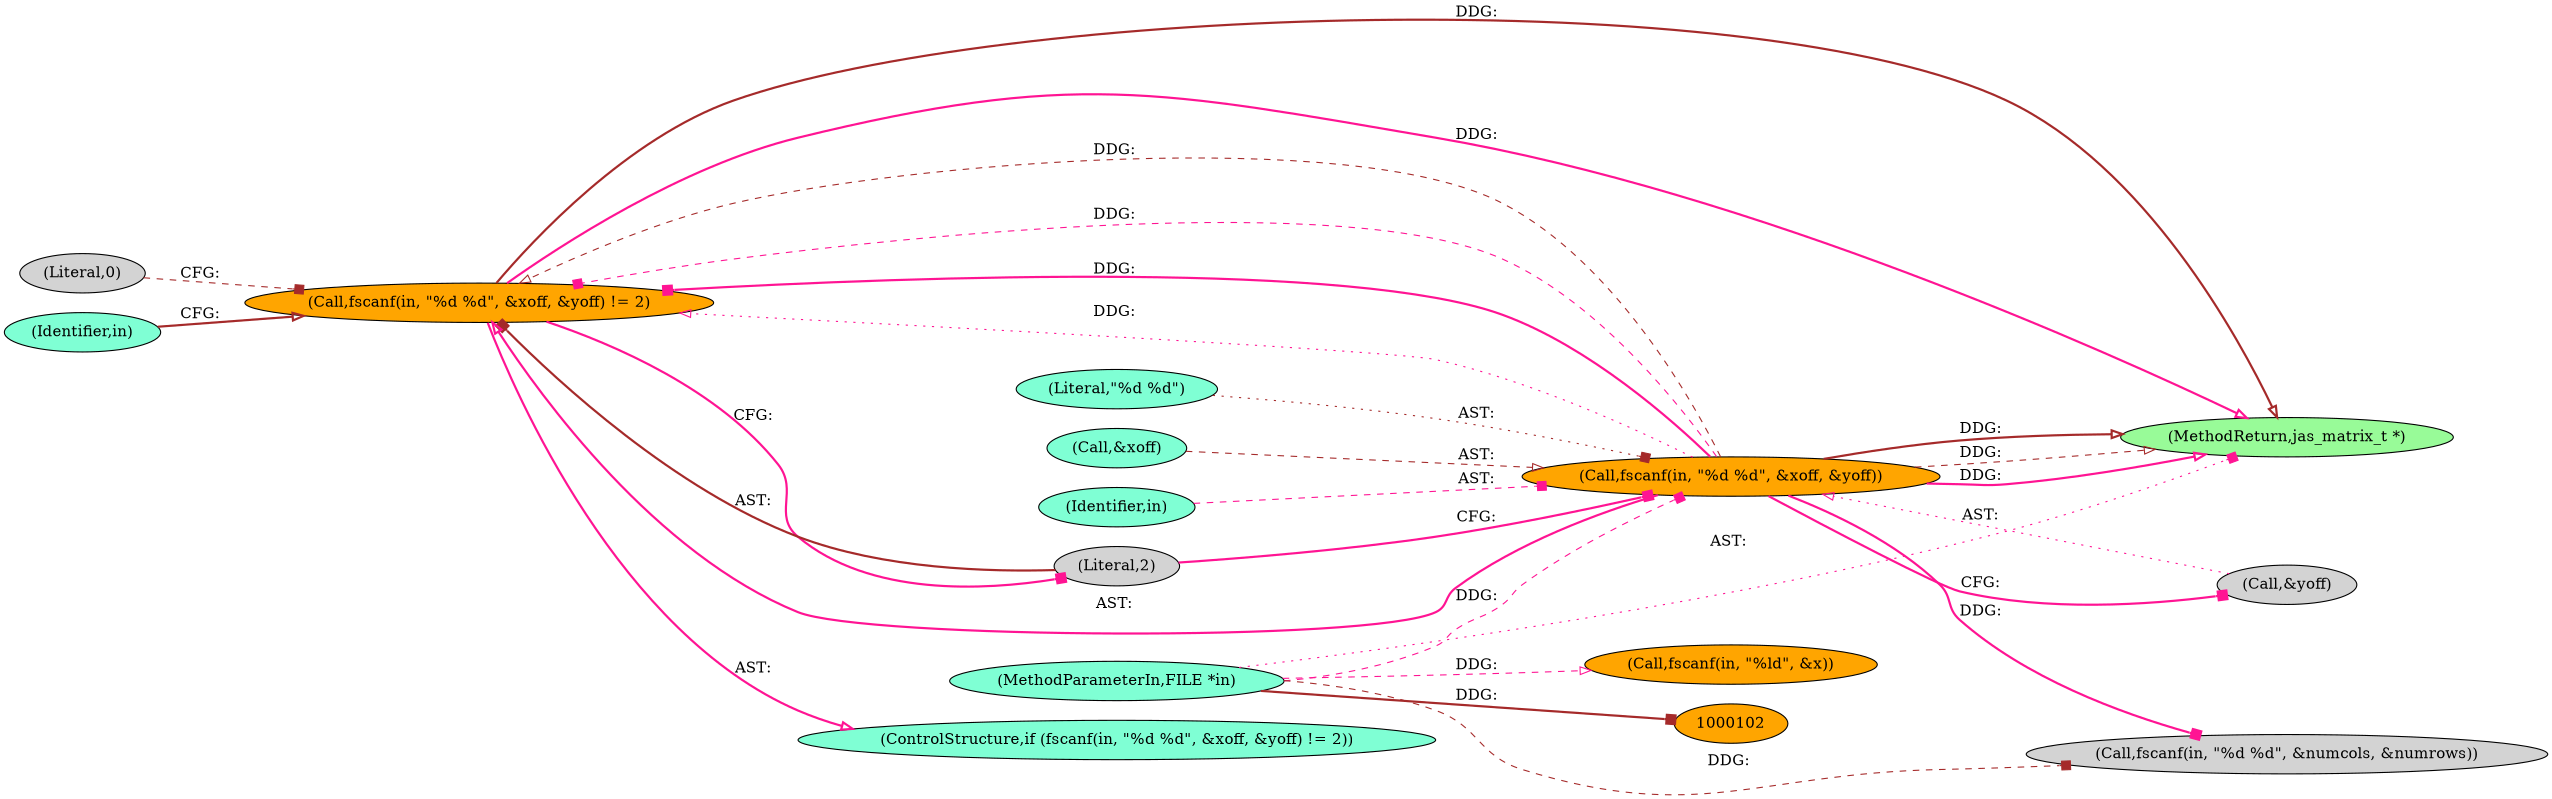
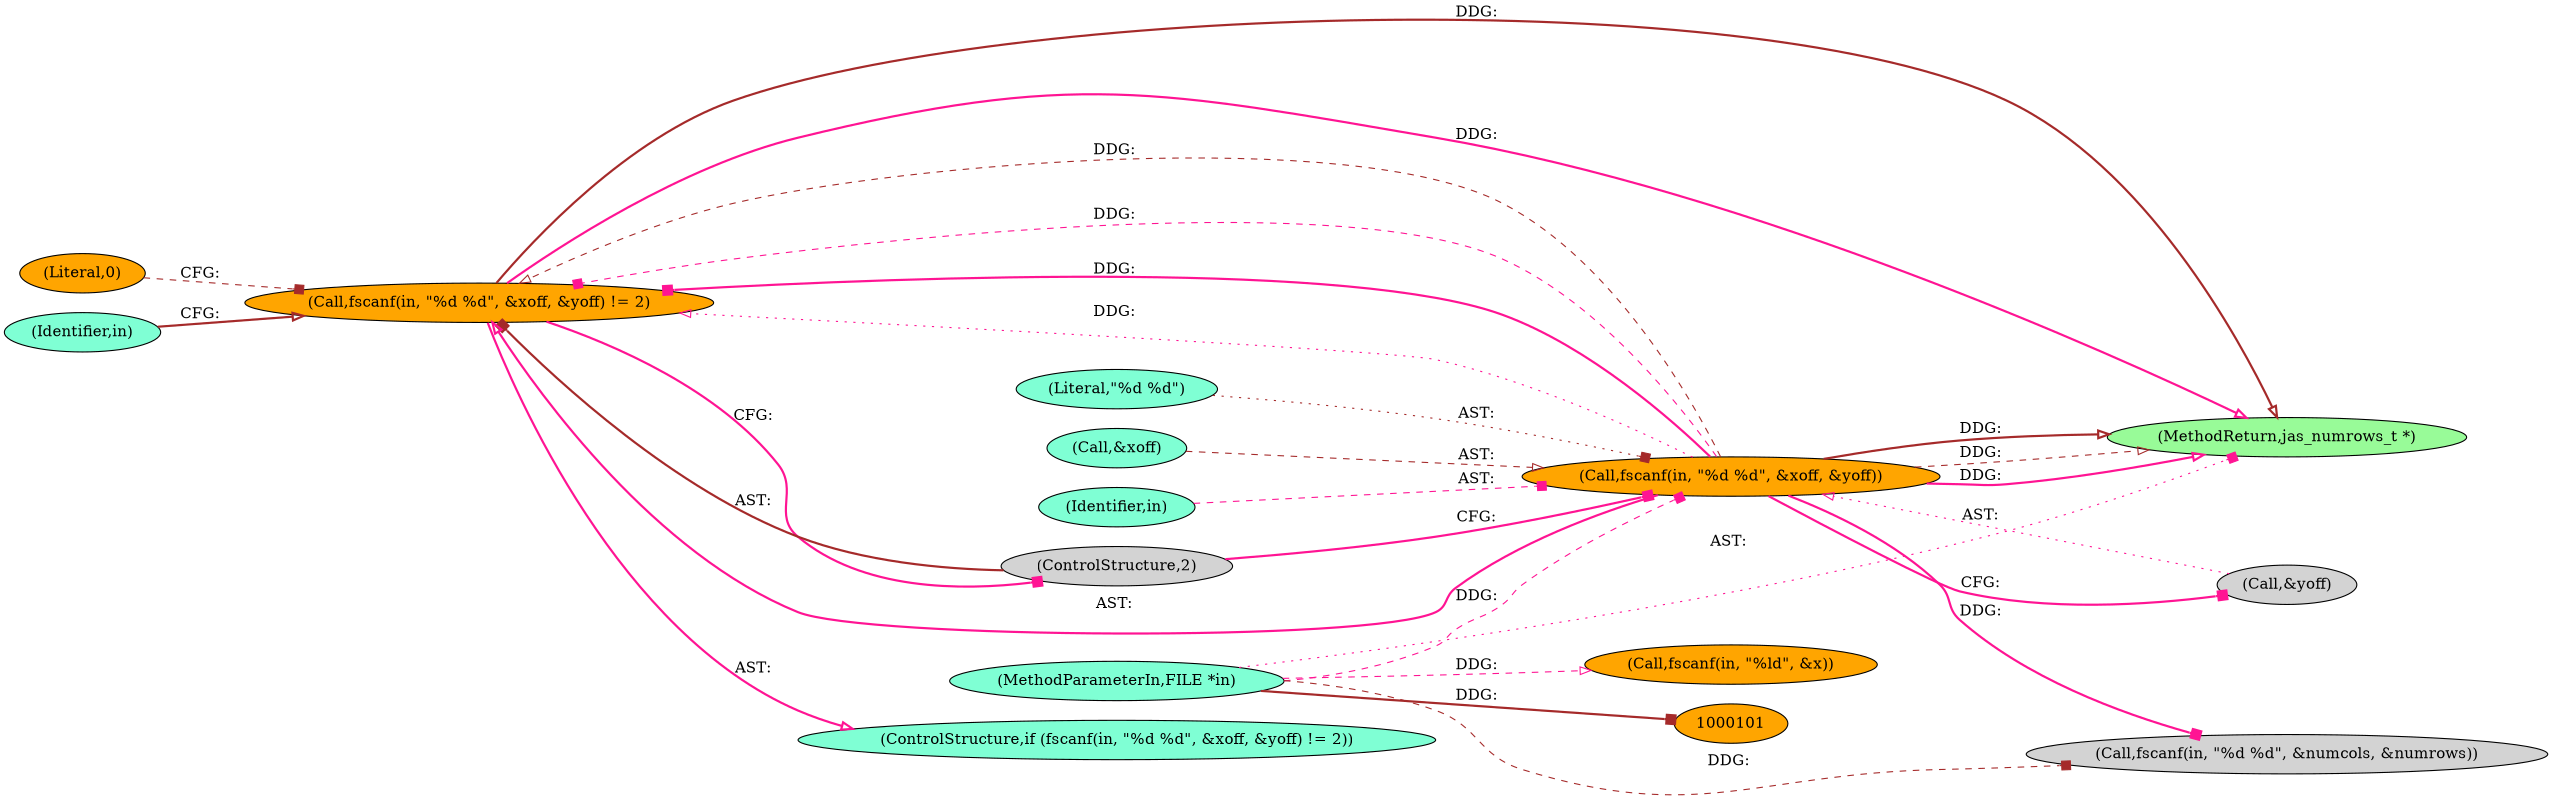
(83, 273) -> (83, 273)
(2287, 437) -> (2287, 437)
(1117, 566) -> (1117, 566)
(1731, 724) -> (1731, 724)
